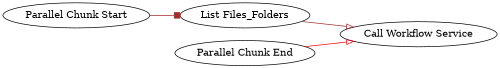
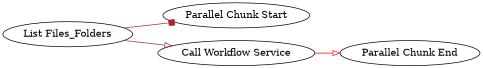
(161, 15) -> (146, 26)
(326, 44) -> (324, 53)
